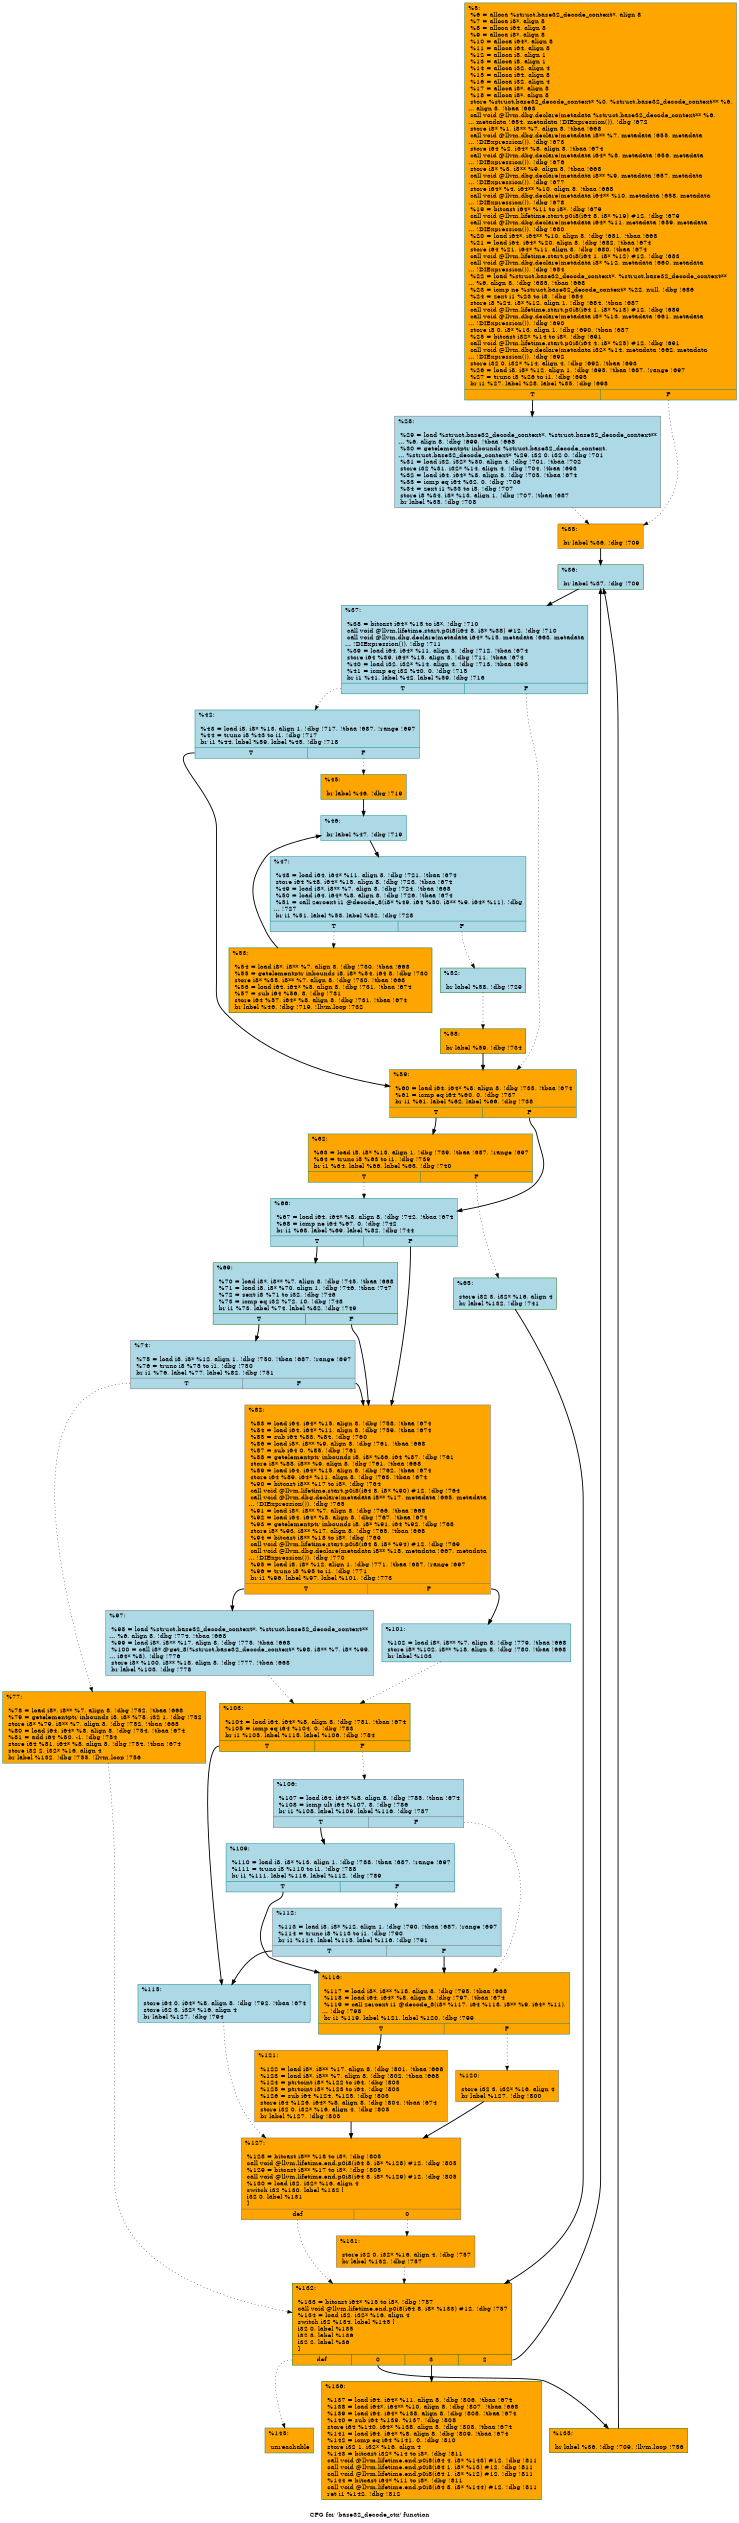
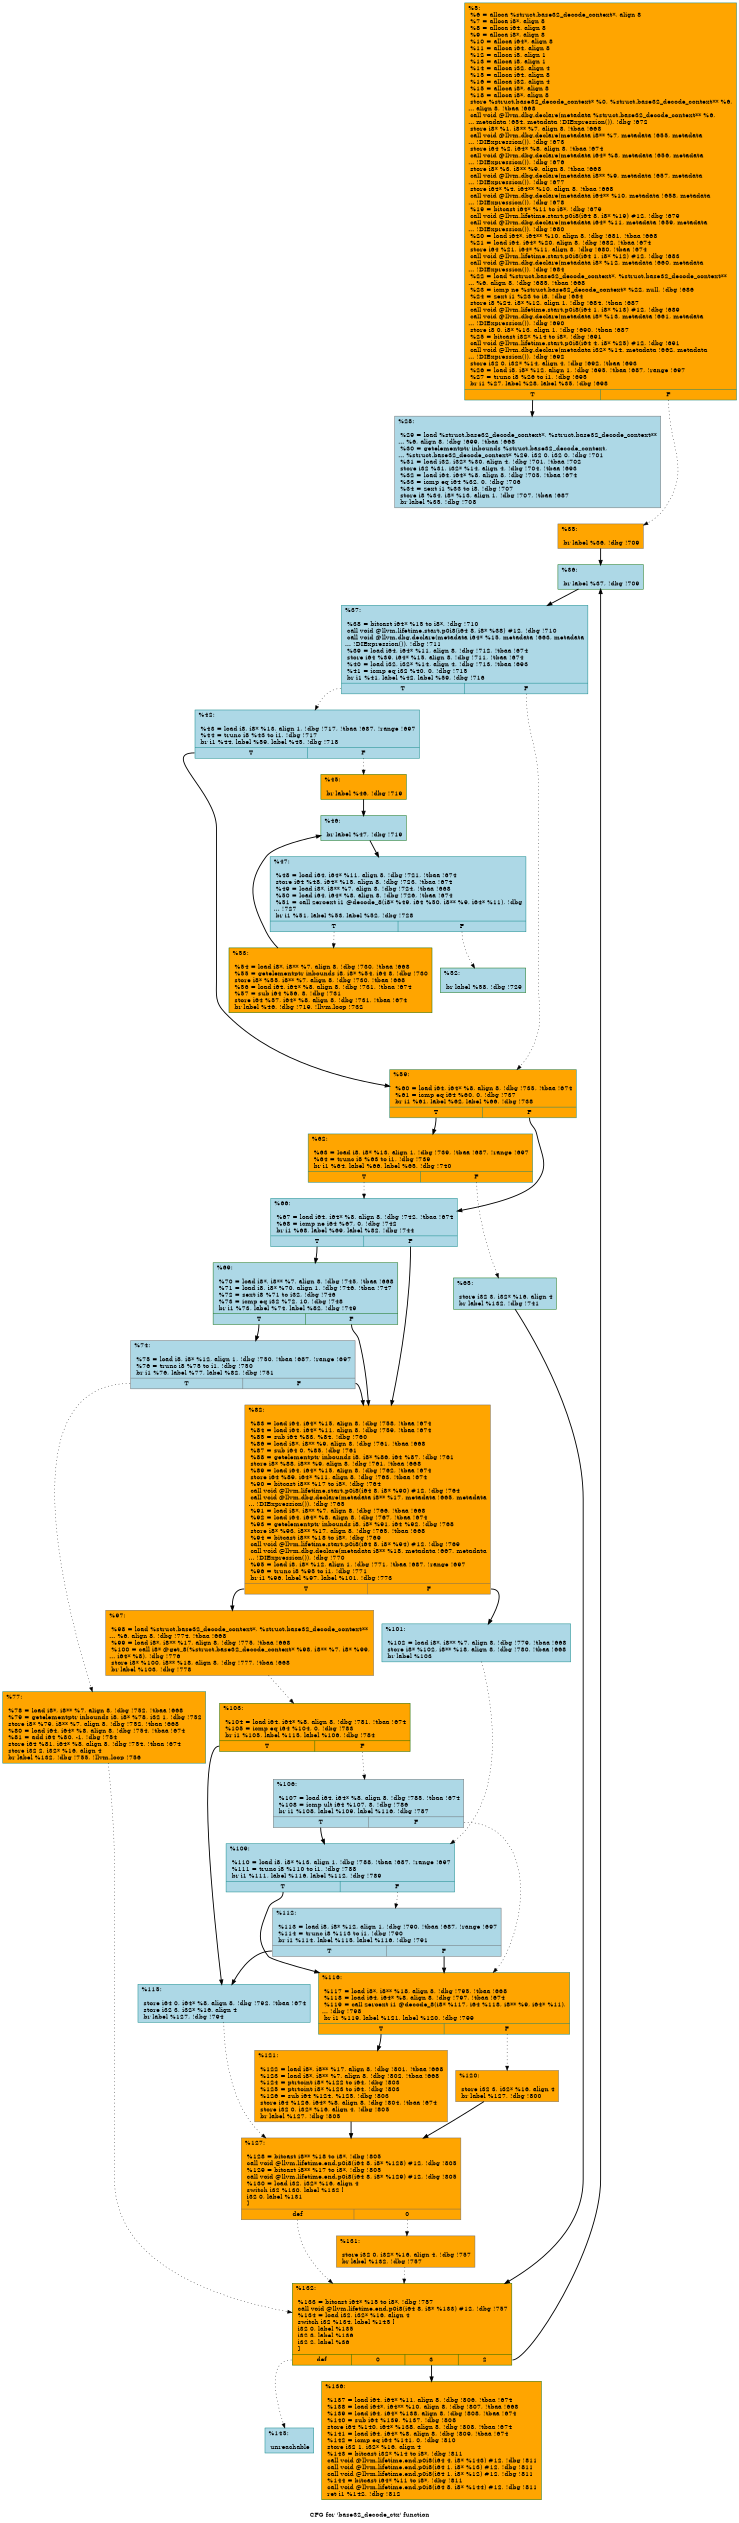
(509, 89) -> (509, 89)
(579, 514) -> none
(364, 787) -> (364, 787)
(364, 828) -> (364, 828)
(483, 1041) -> none
(240, 1643) -> (240, 1643)
(403, 1682) -> (492, 1756)
(289, 2440) -> (289, 2440)
(619, 2440) -> none
